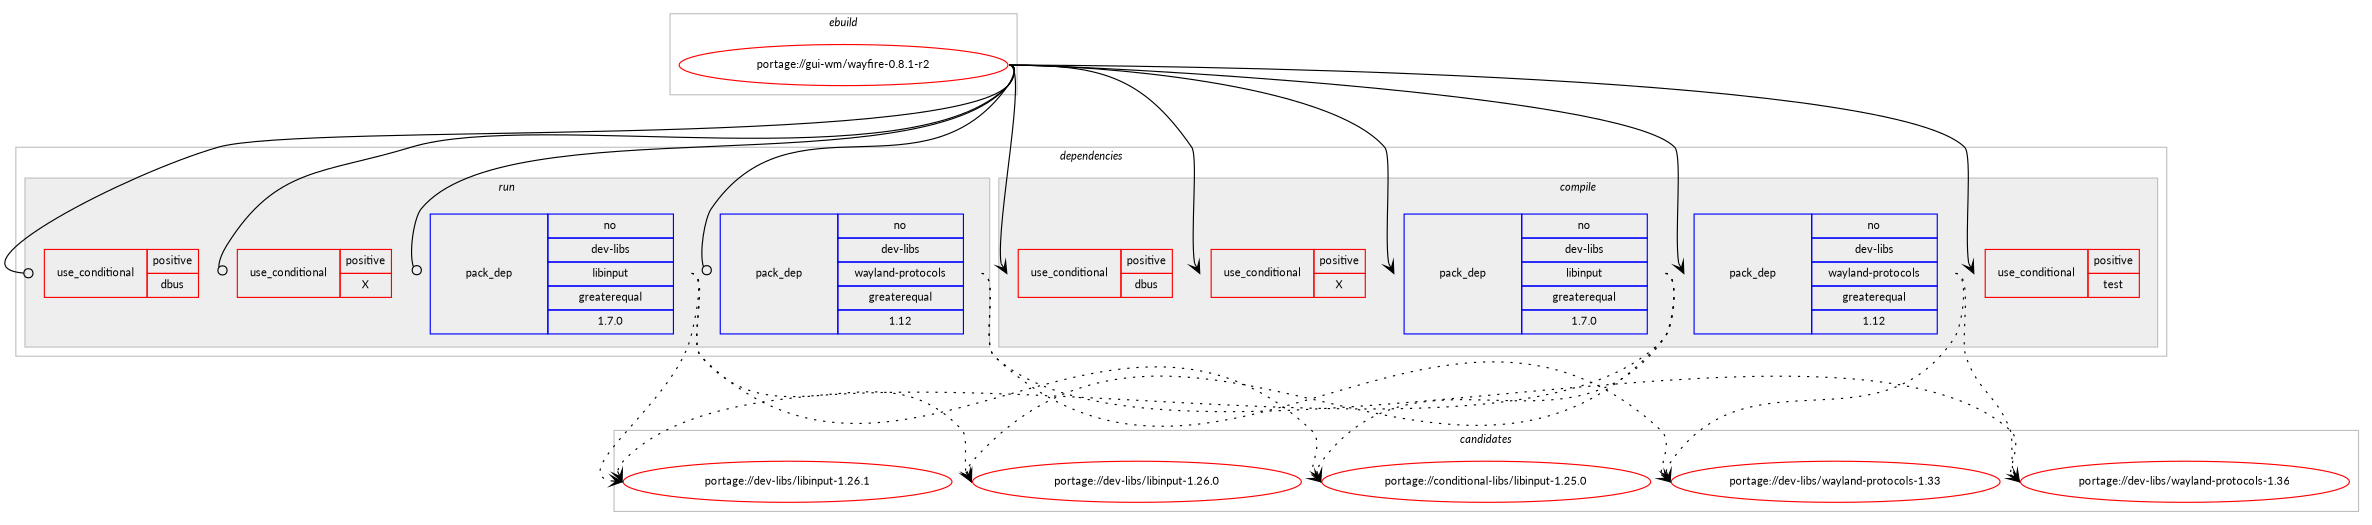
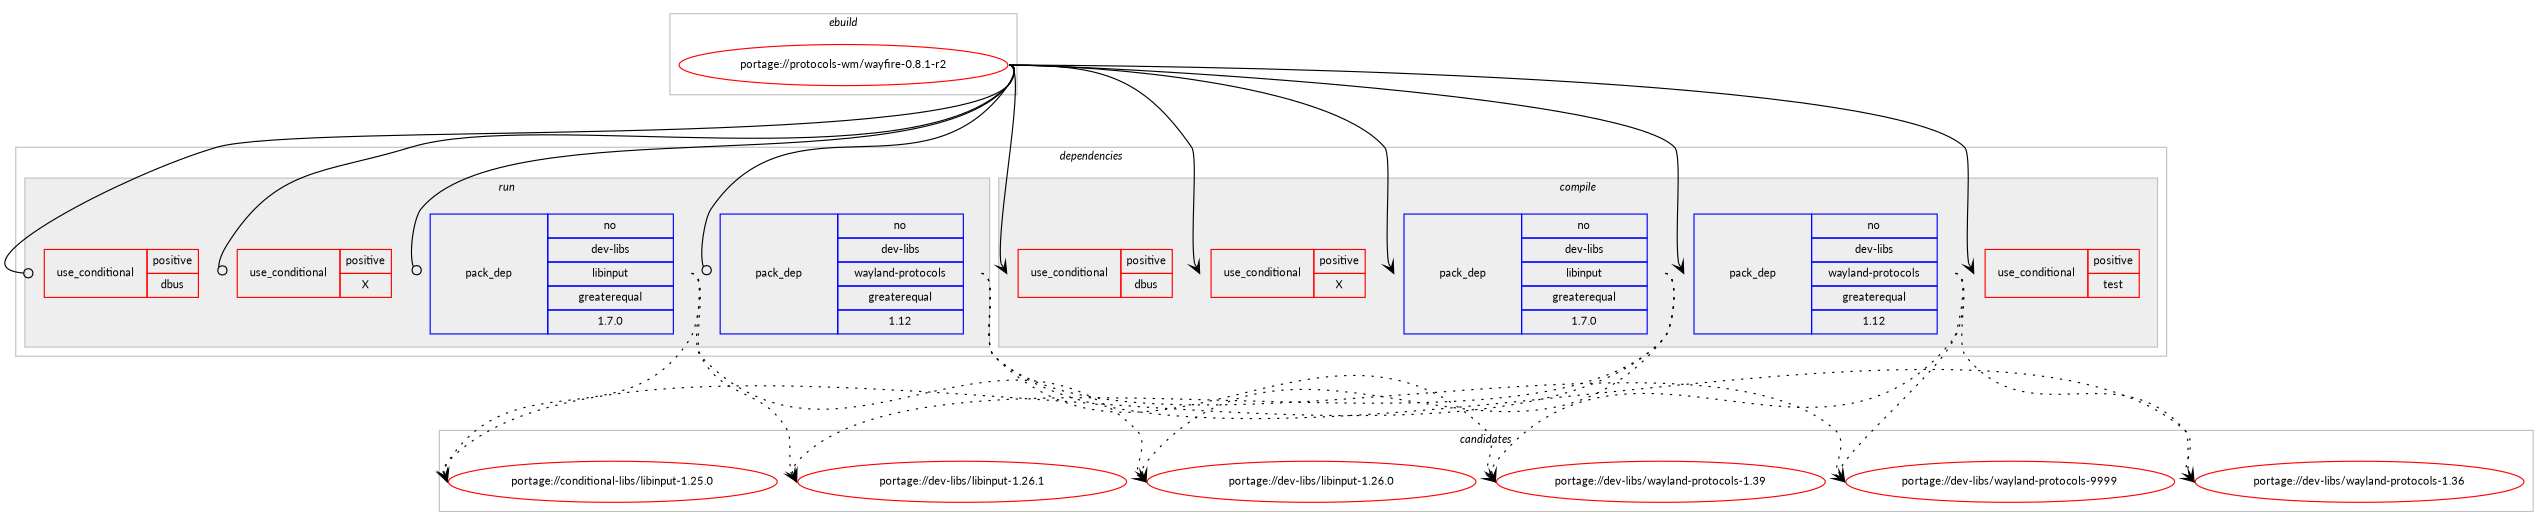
(844, 65) -> (843, 65)
(1836, 482) -> (1661, 482)
none -> (2010, 482)
